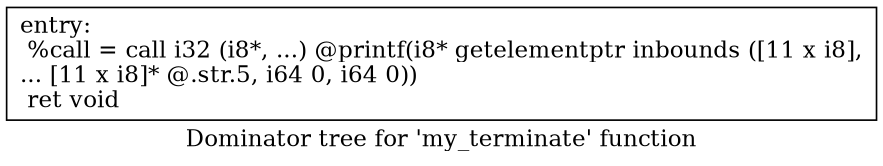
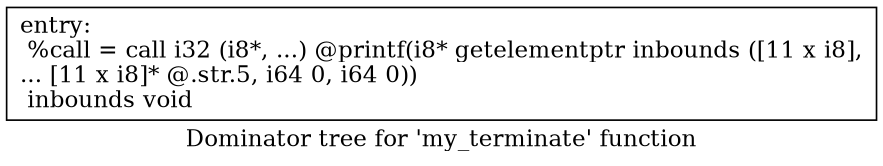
(70, 100) -> (107, 100)
